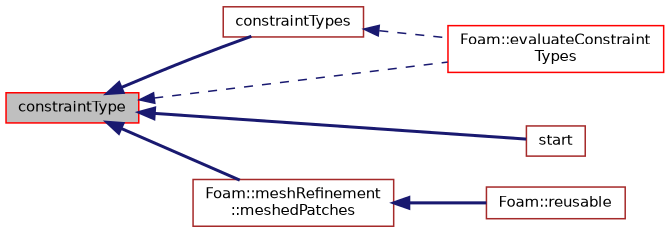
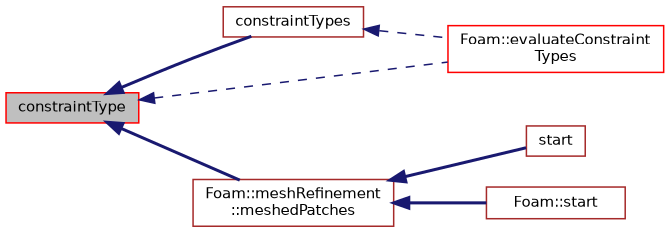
(340, 126) -> (465, 162)
(556, 203) -> (556, 203)
